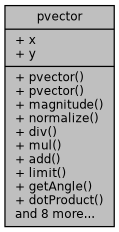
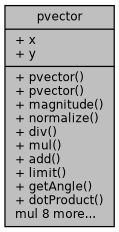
(55, 214) -> (56, 214)
